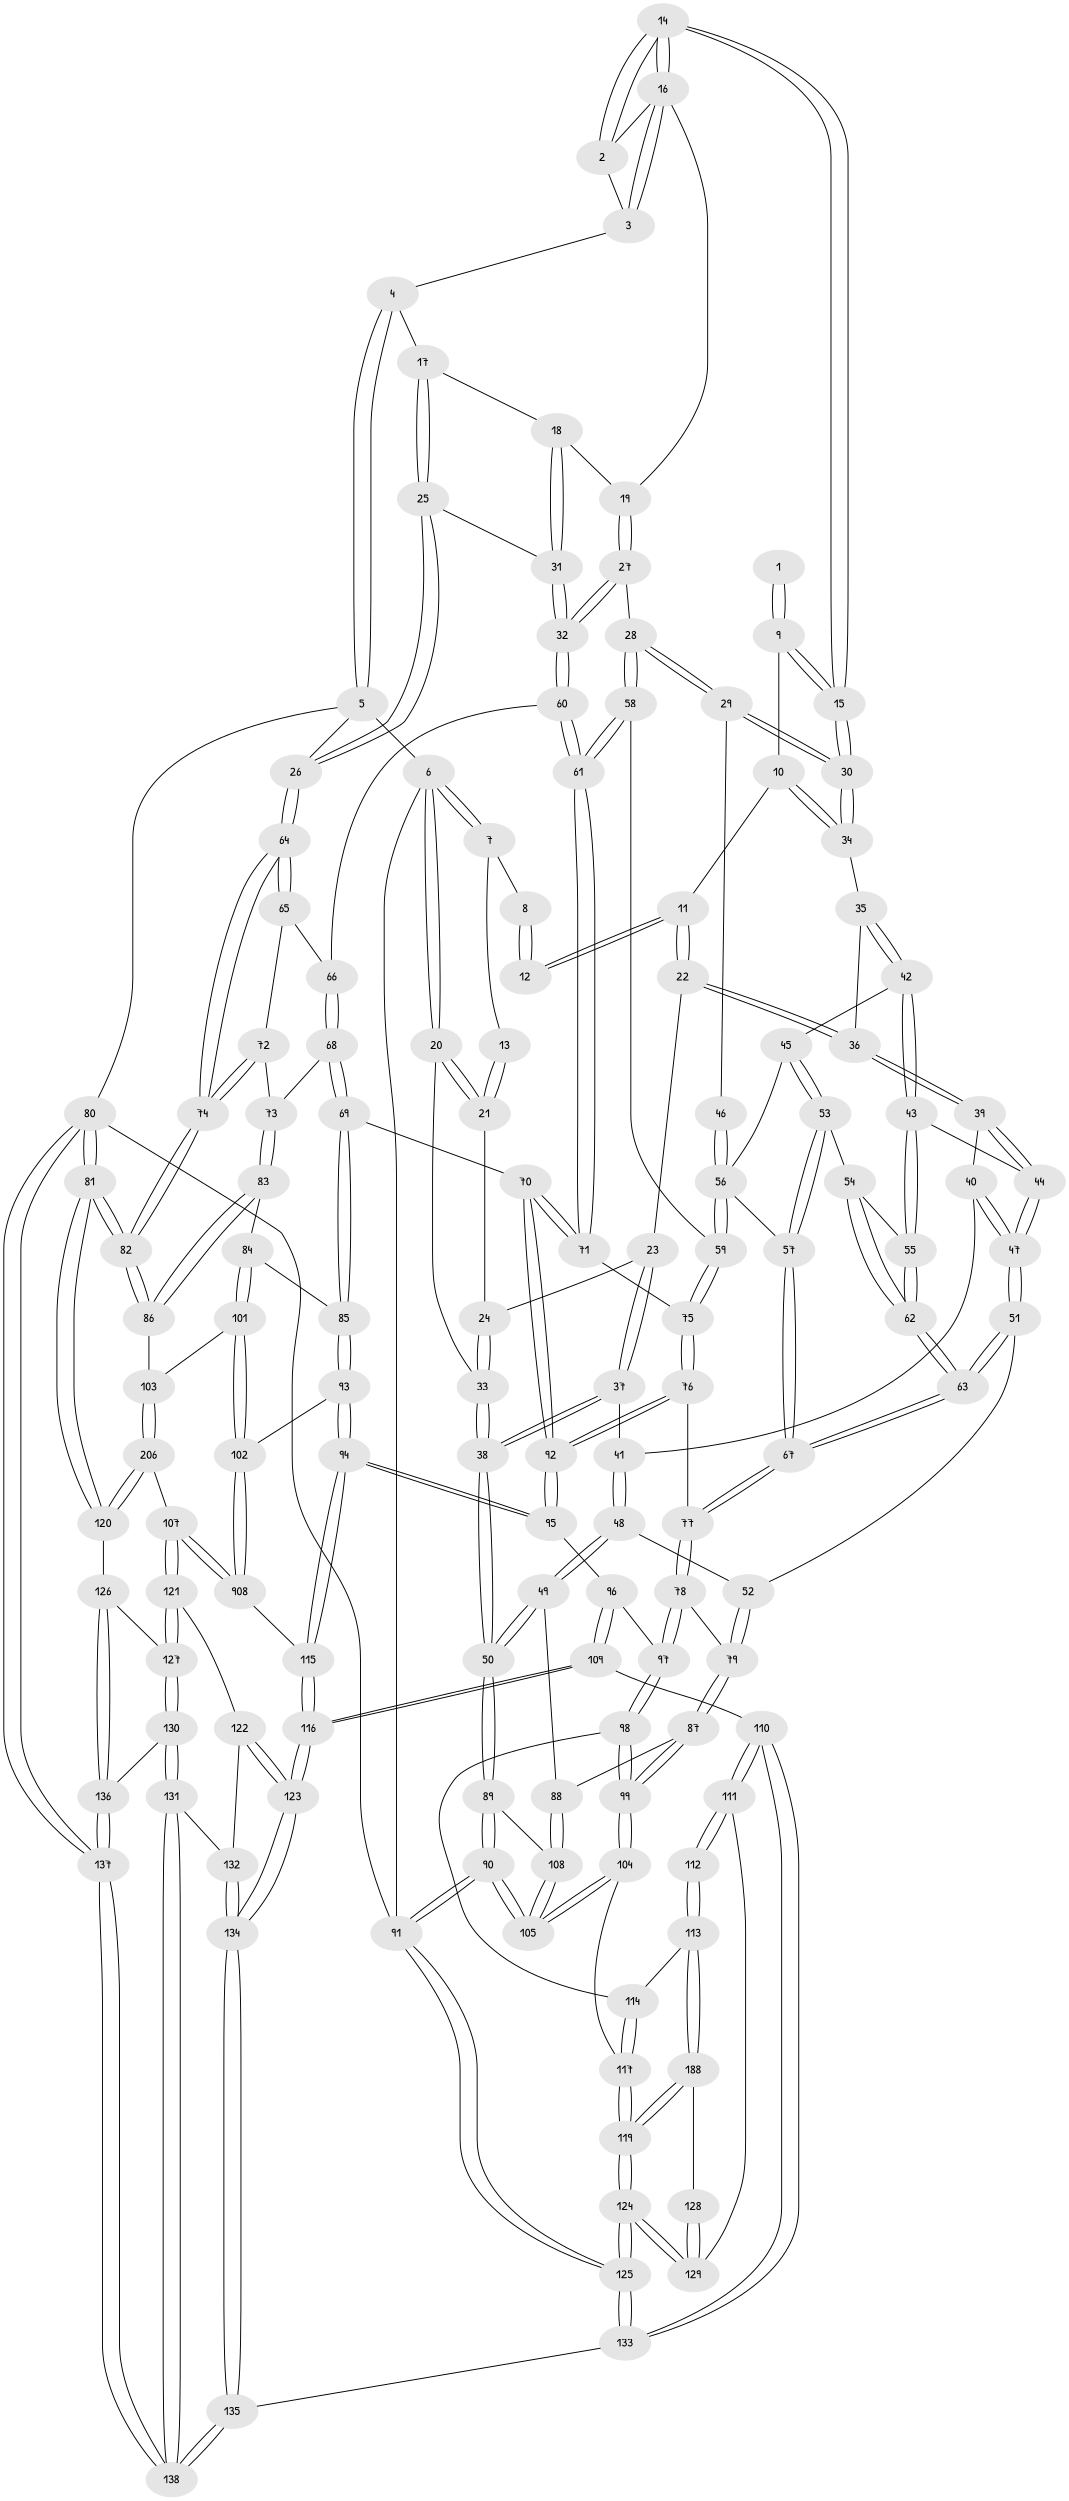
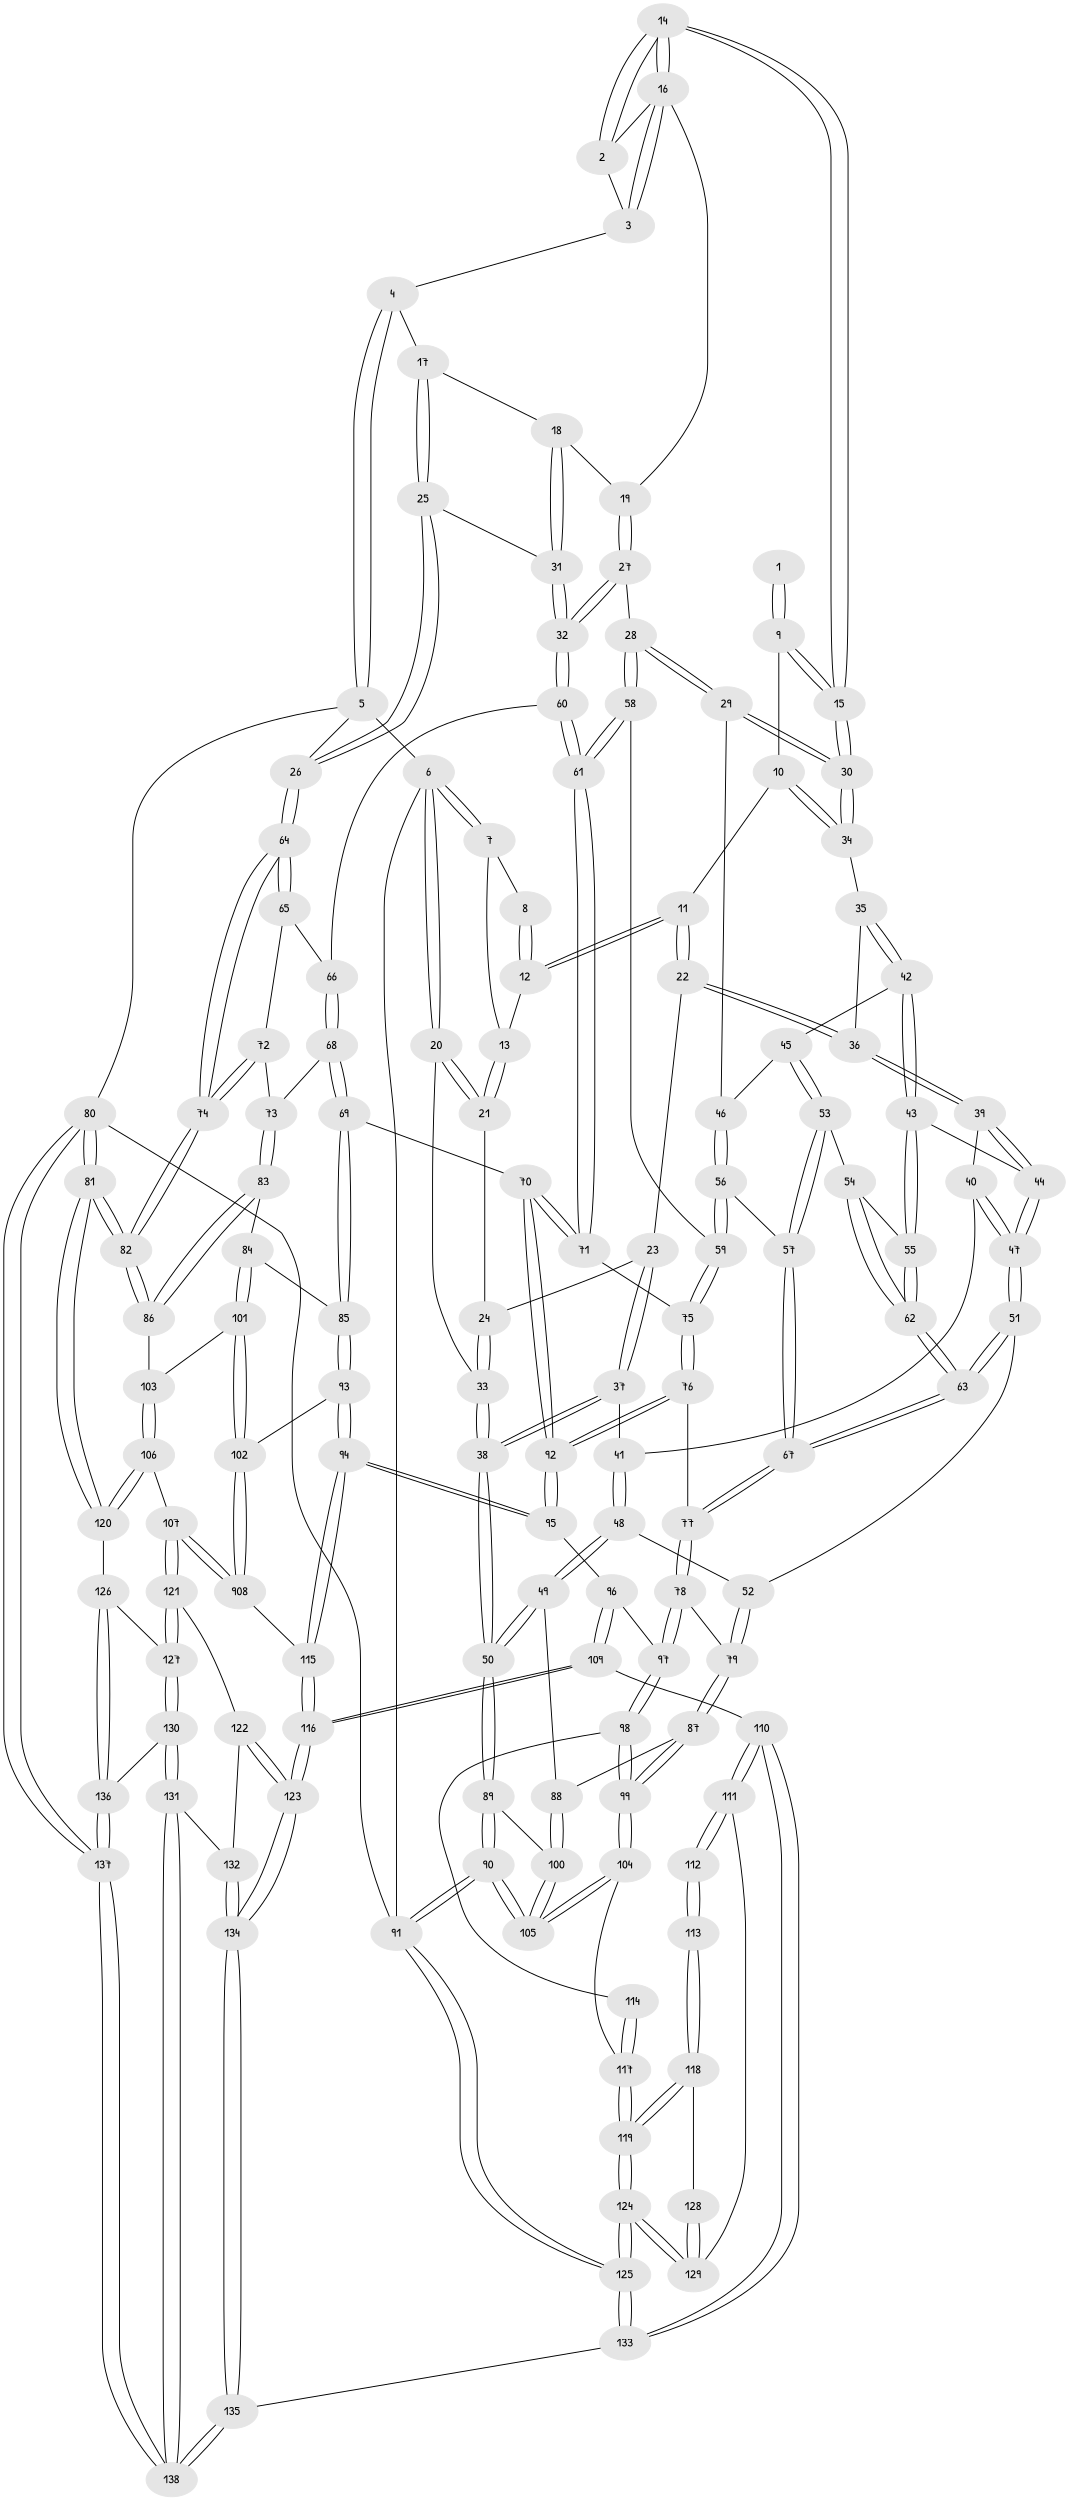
none -> (515, 1011)
(762, 1117) -> (754, 1080)
(149, 1455) -> (149, 1455)
(557, 1865) -> (557, 1865)
(663, 1967) -> none
(693, 2070) -> (693, 2070)
